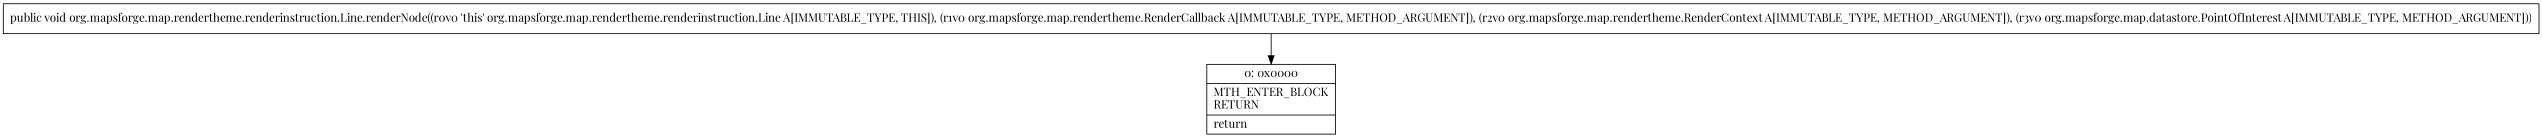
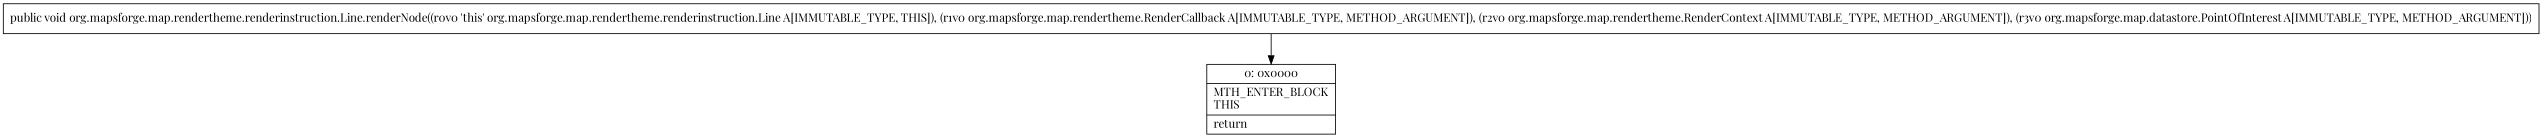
(1236, 105) -> (1227, 105)
